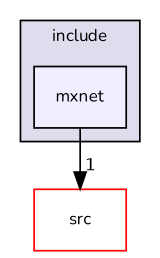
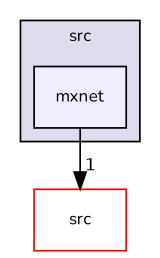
(80, 37) -> (80, 37)
